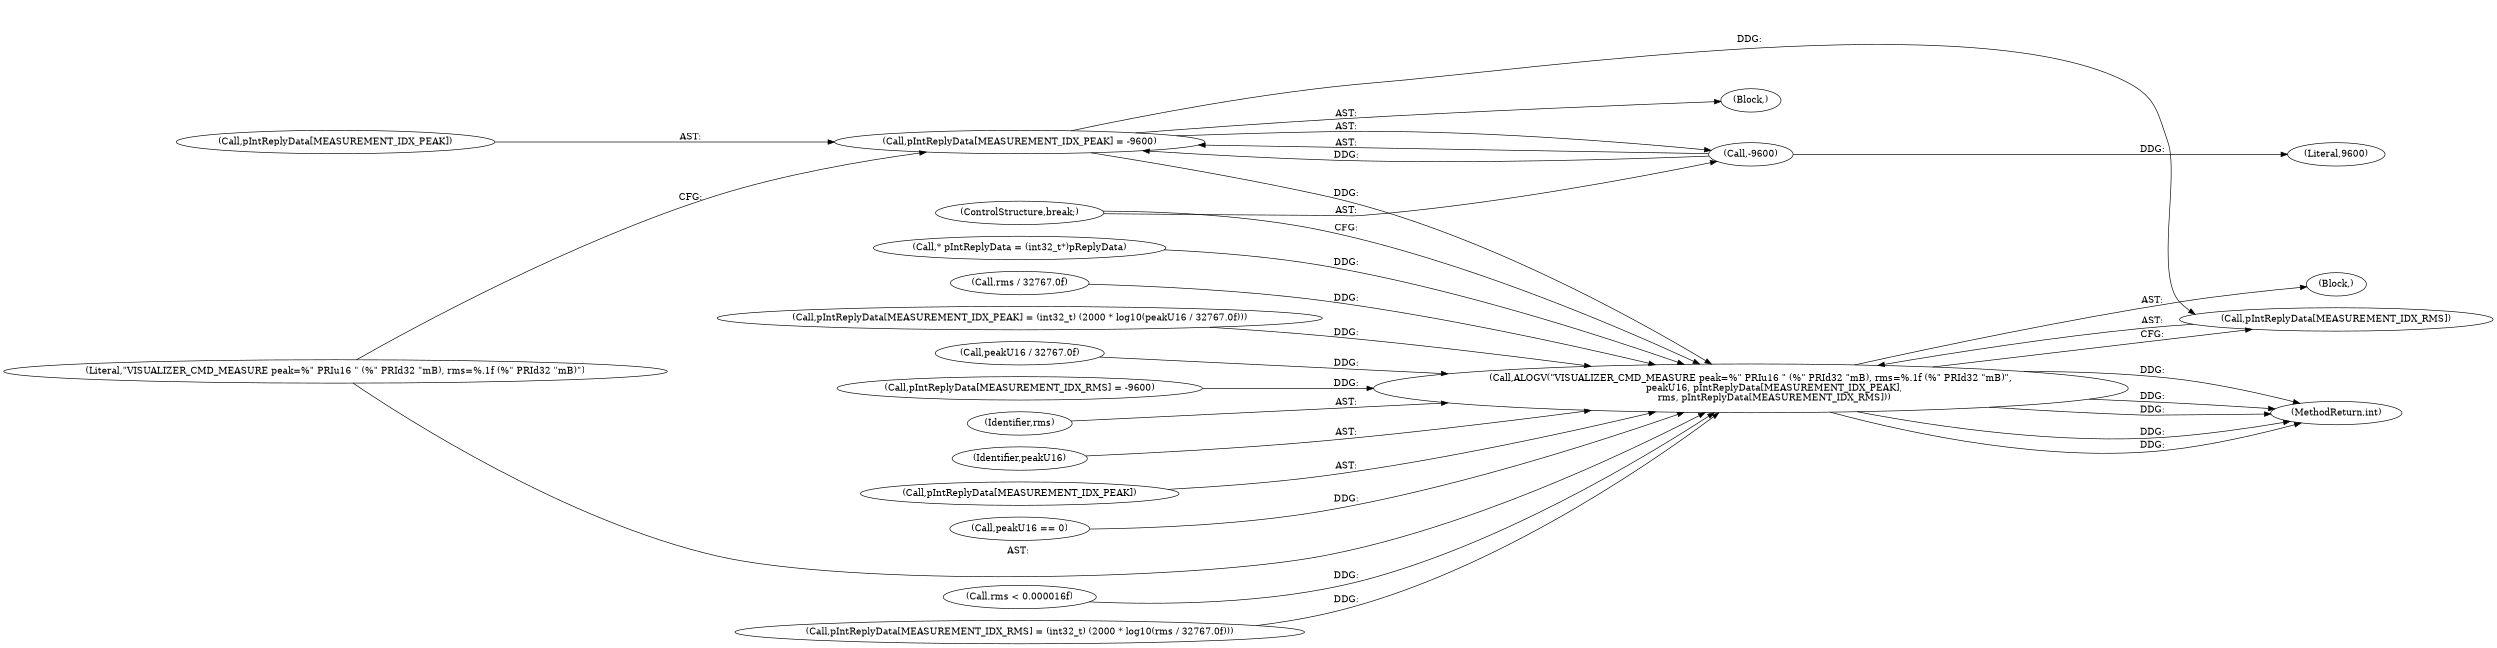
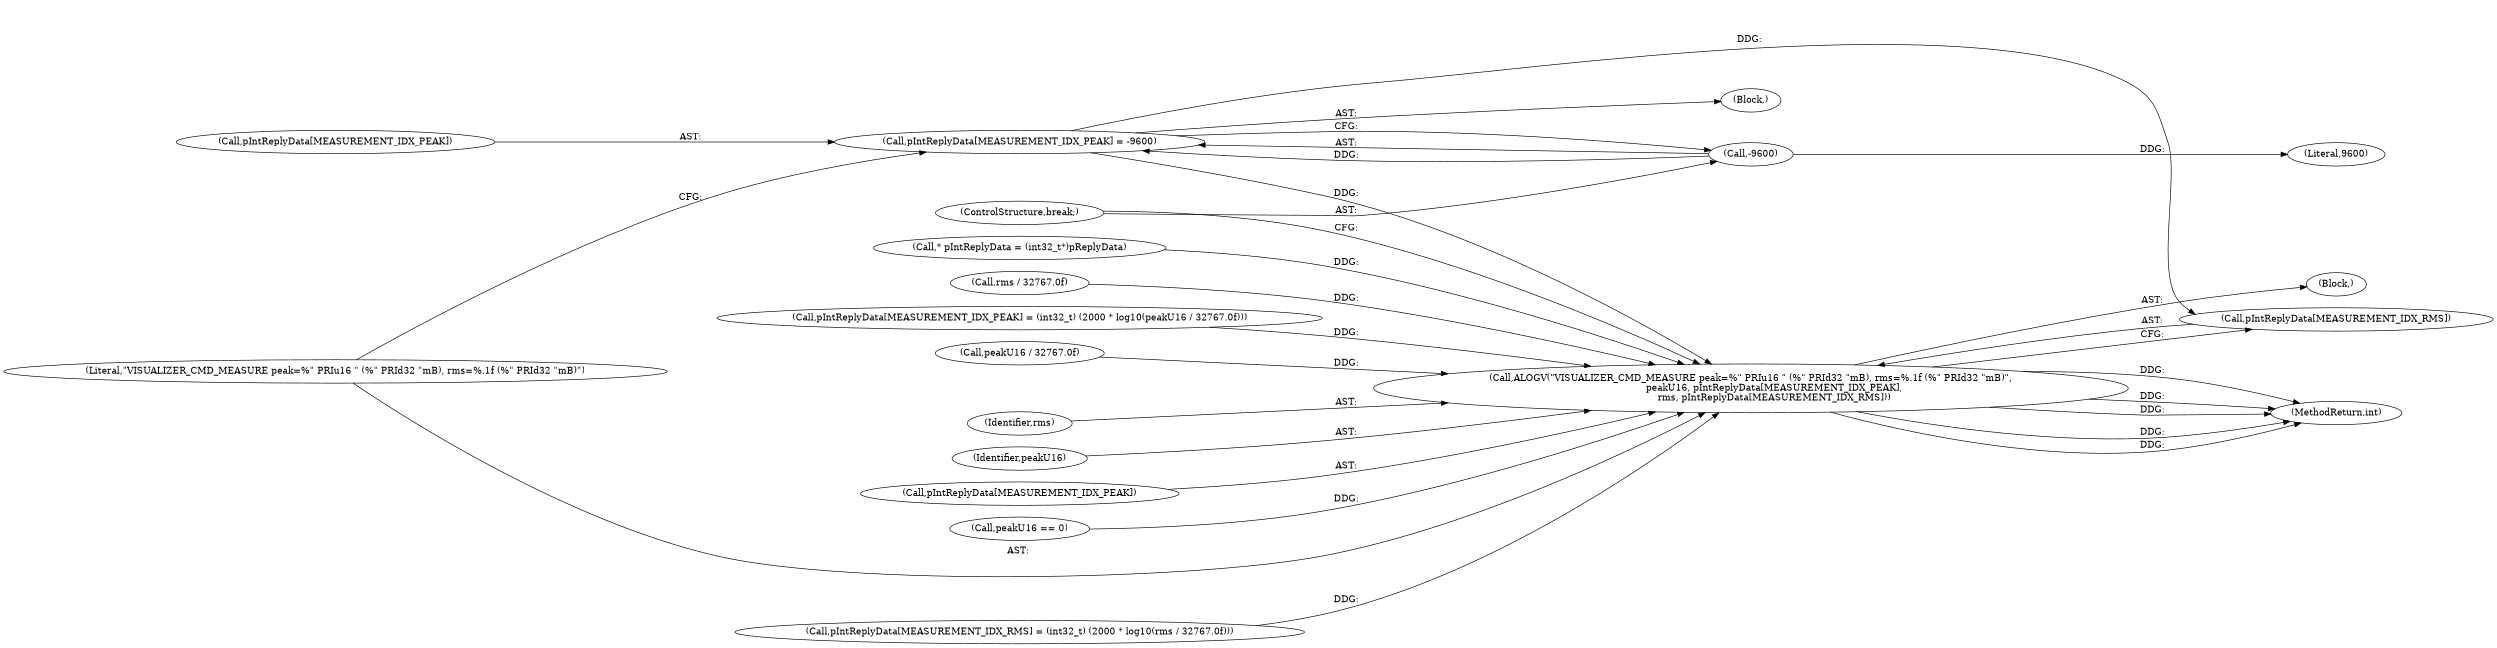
(1348, 127) -> (1348, 127)
(1020, 388) -> none
(1020, 597) -> none
